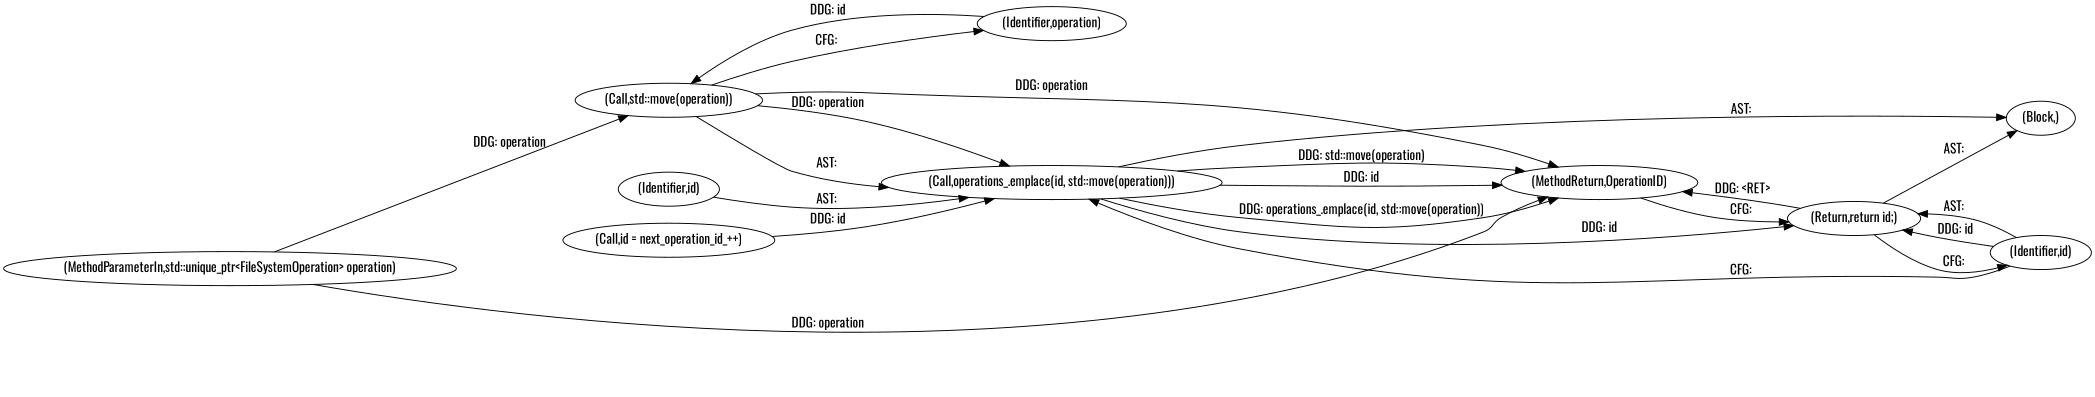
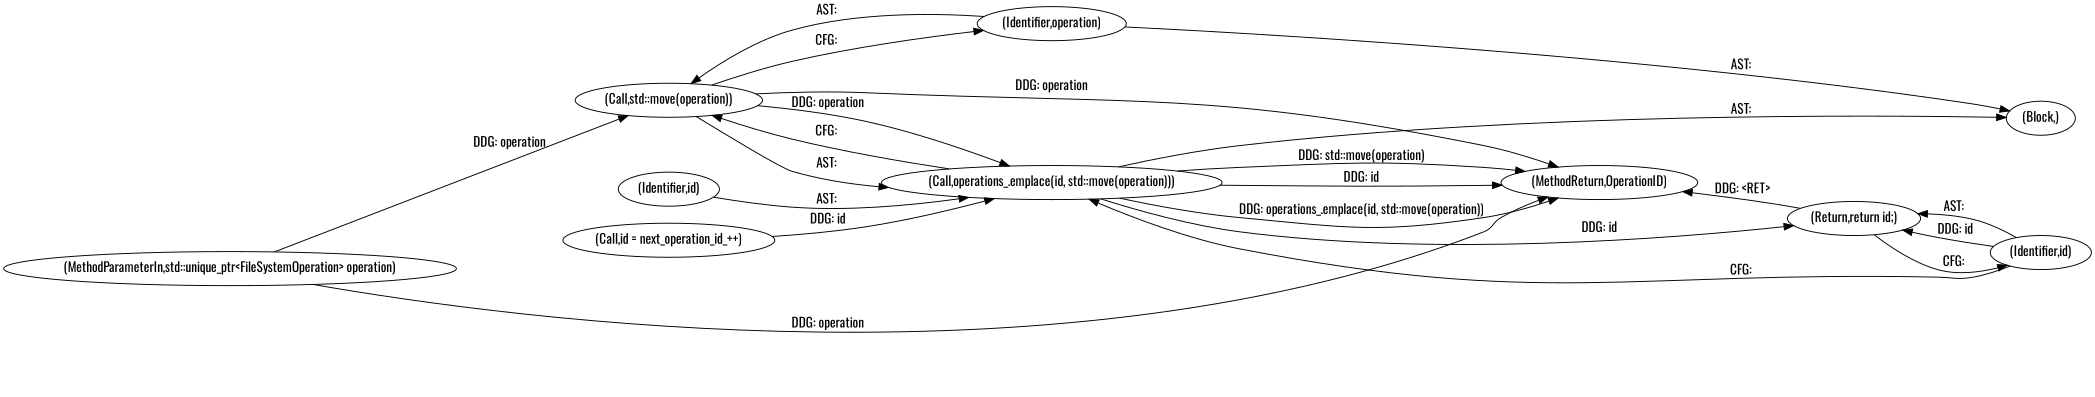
(828, 11) -> (828, 11)
none -> (834, 149)
(1946, 169) -> (1564, 57)
(1709, 217) -> none
